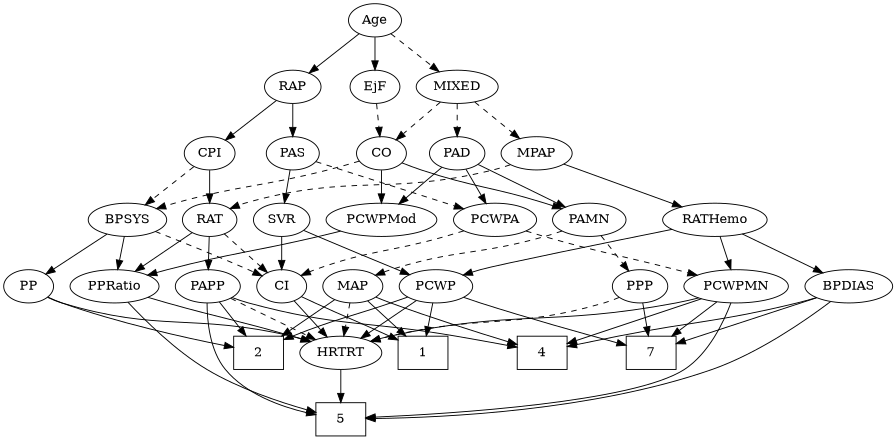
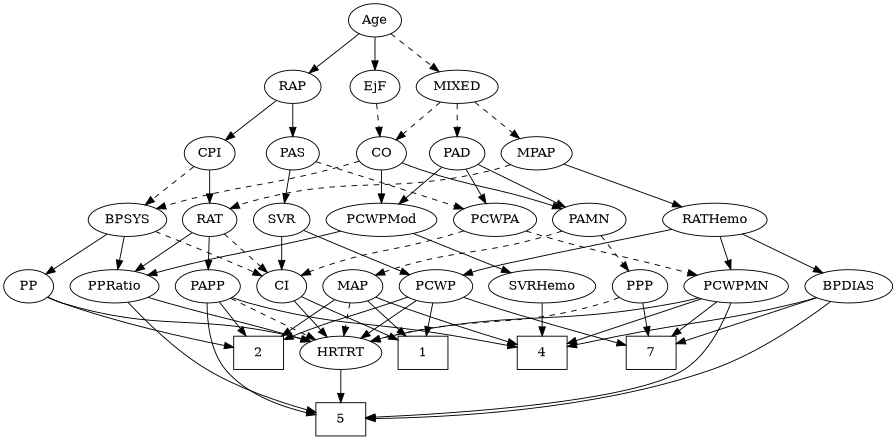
none -> (542, 286)
